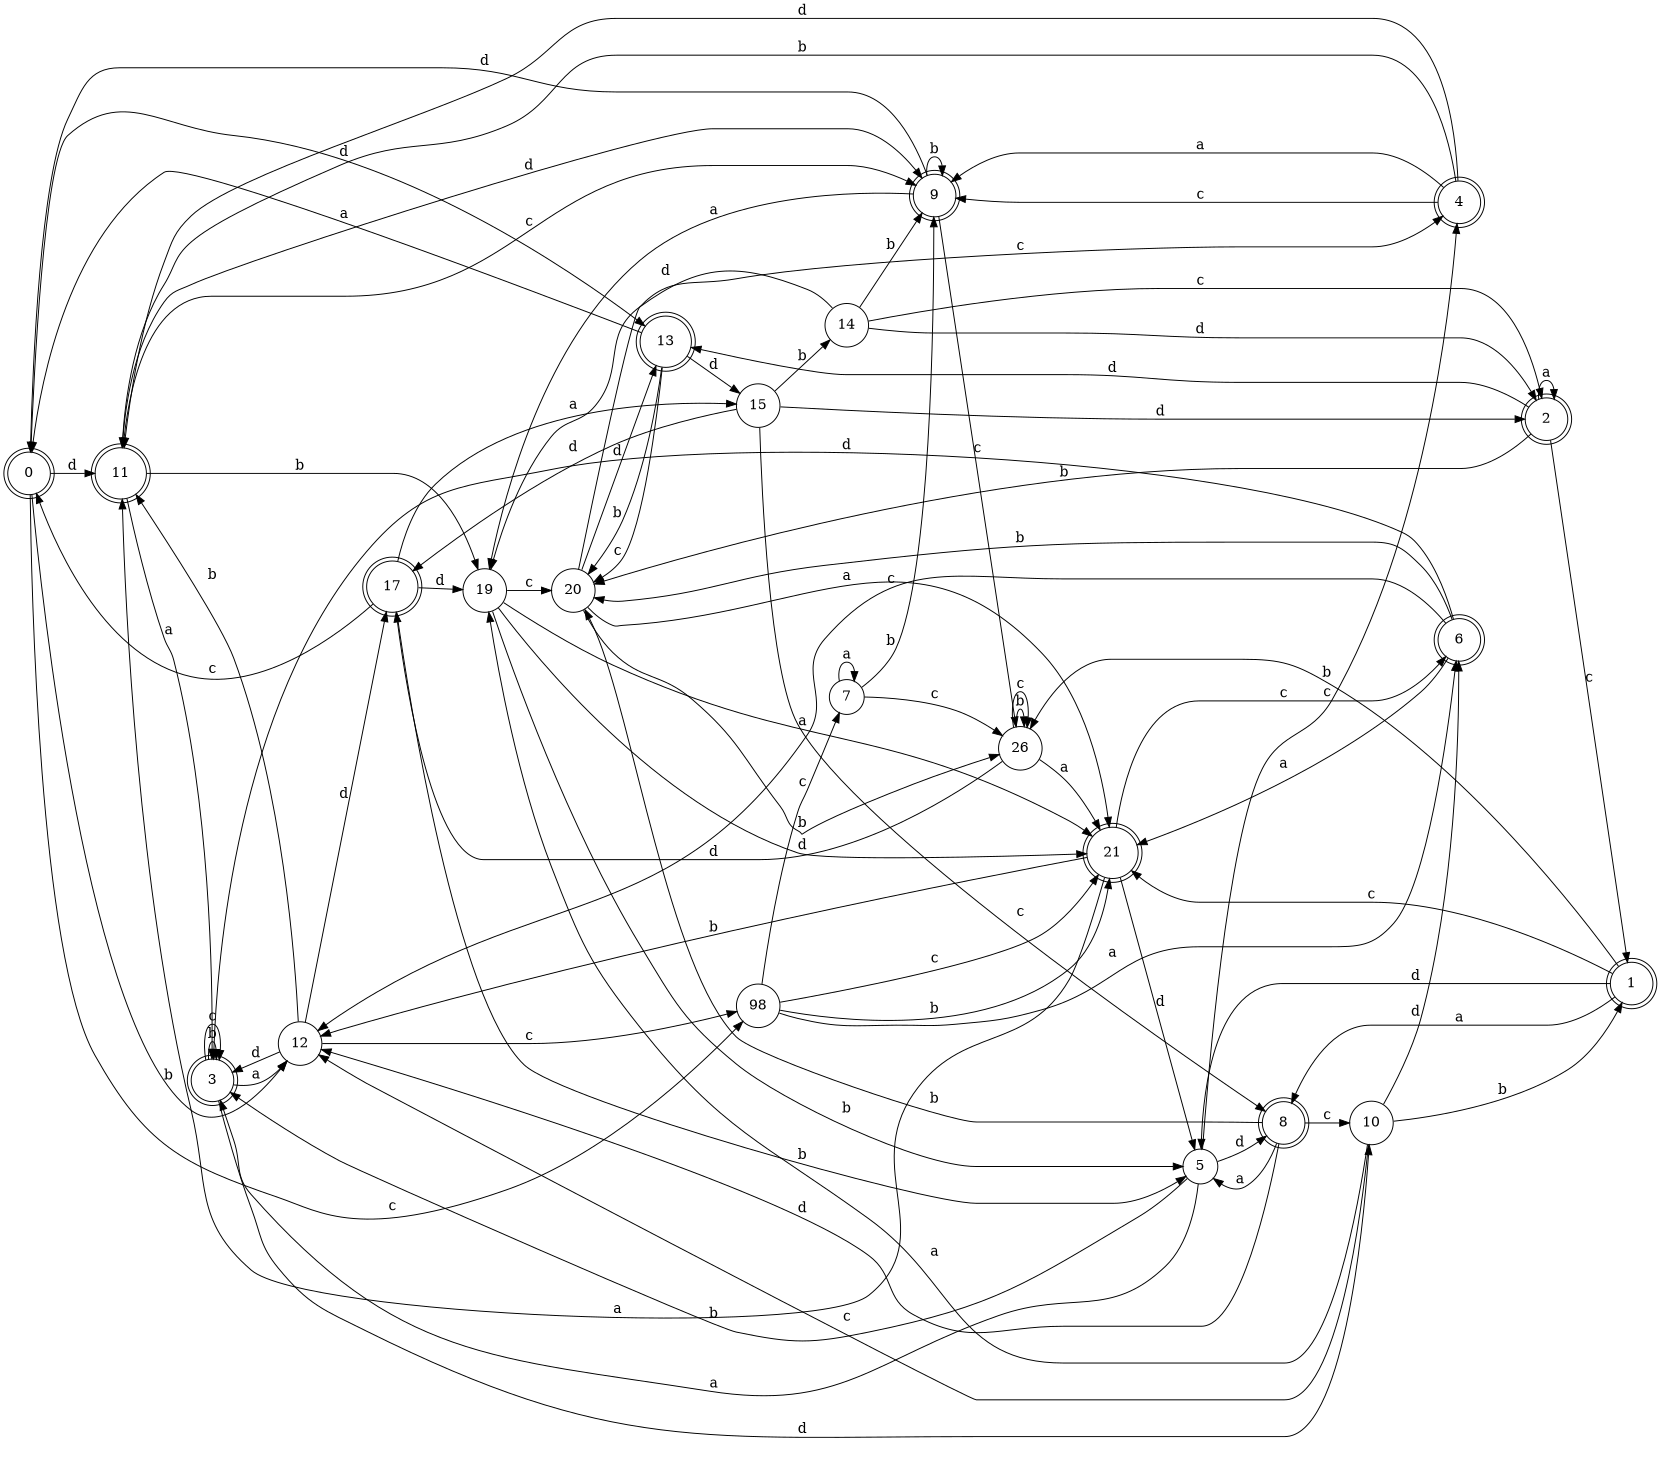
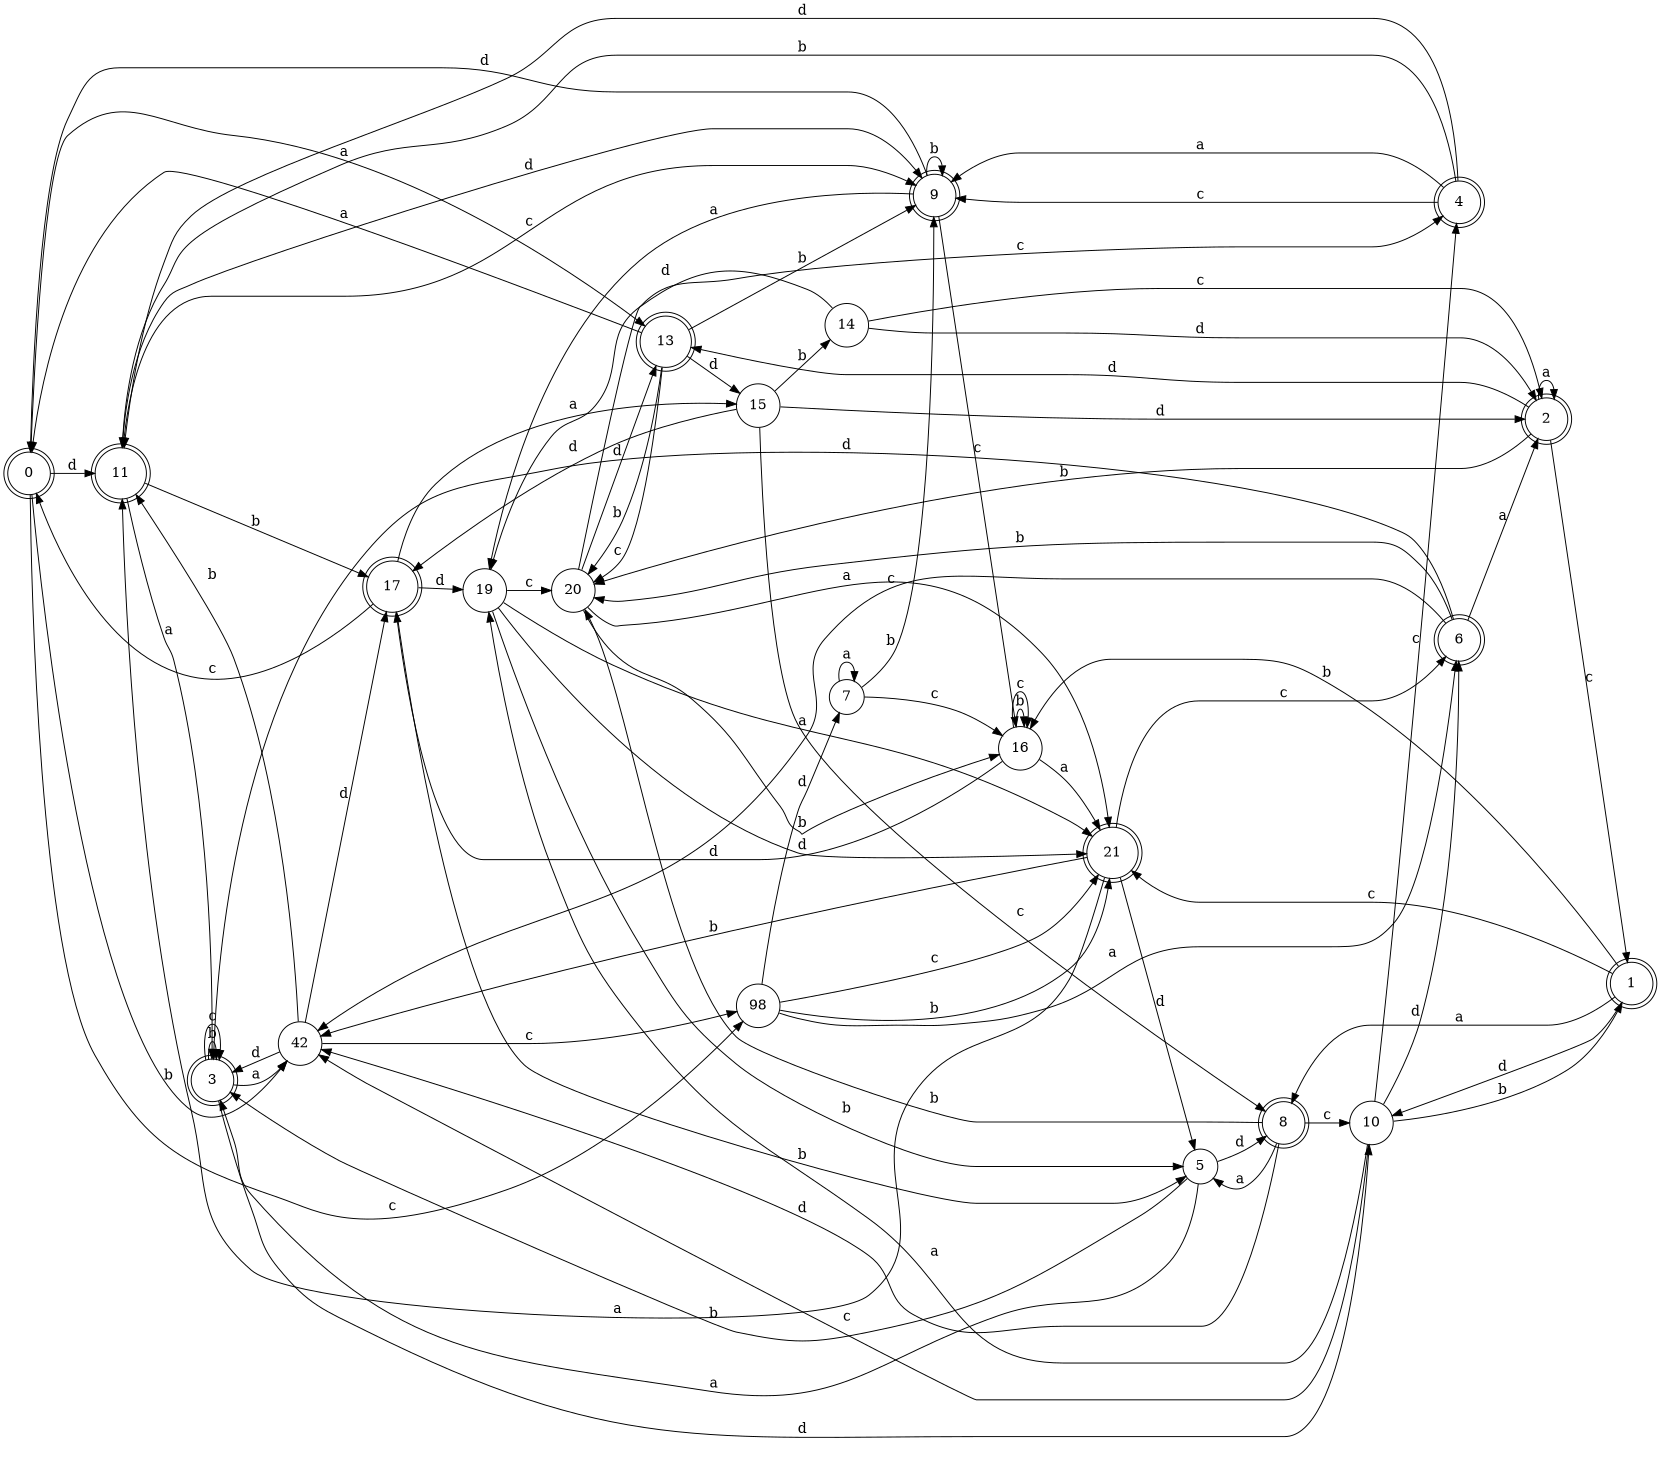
(344, 152) -> (344, 152)
(885, 268) -> (814, 261)
(333, 473) -> (252, 528)
(1317, 719) -> (1418, 667)
(1020, 748) -> (1020, 748)
(1309, 768) -> (1501, 534)
(802, 783) -> (802, 783)
(1350, 984) -> (1520, 1069)
(300, 1044) -> (300, 1044)
